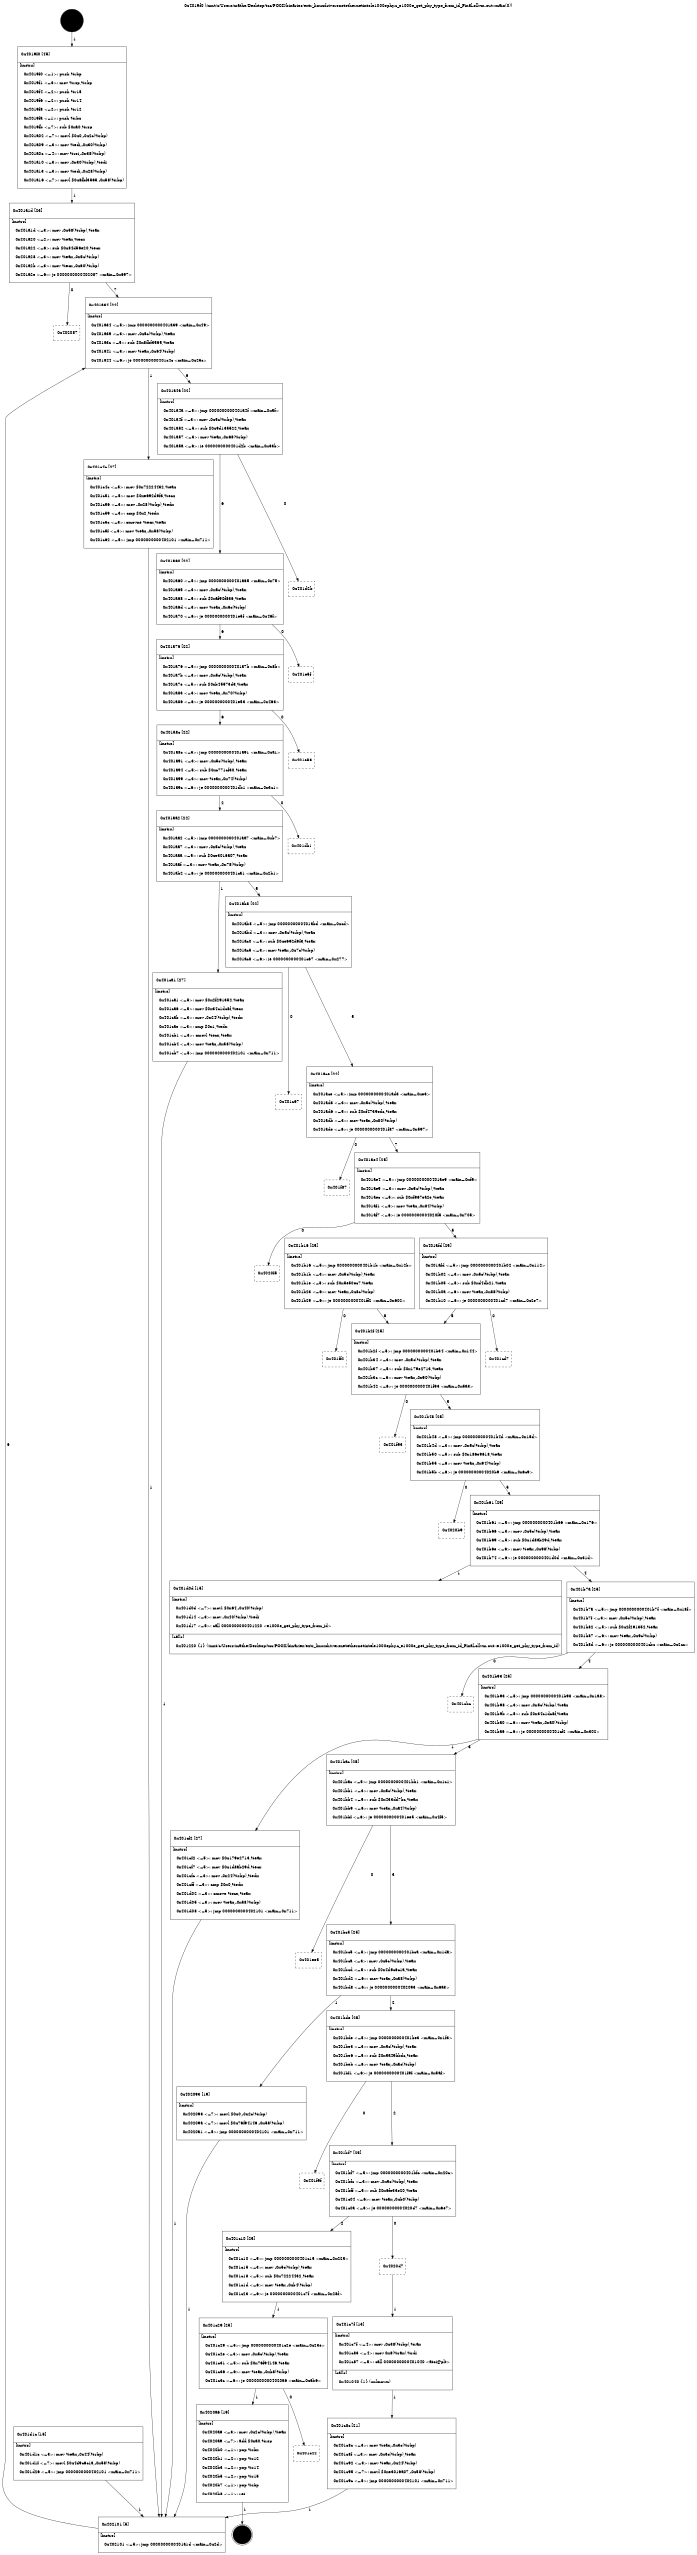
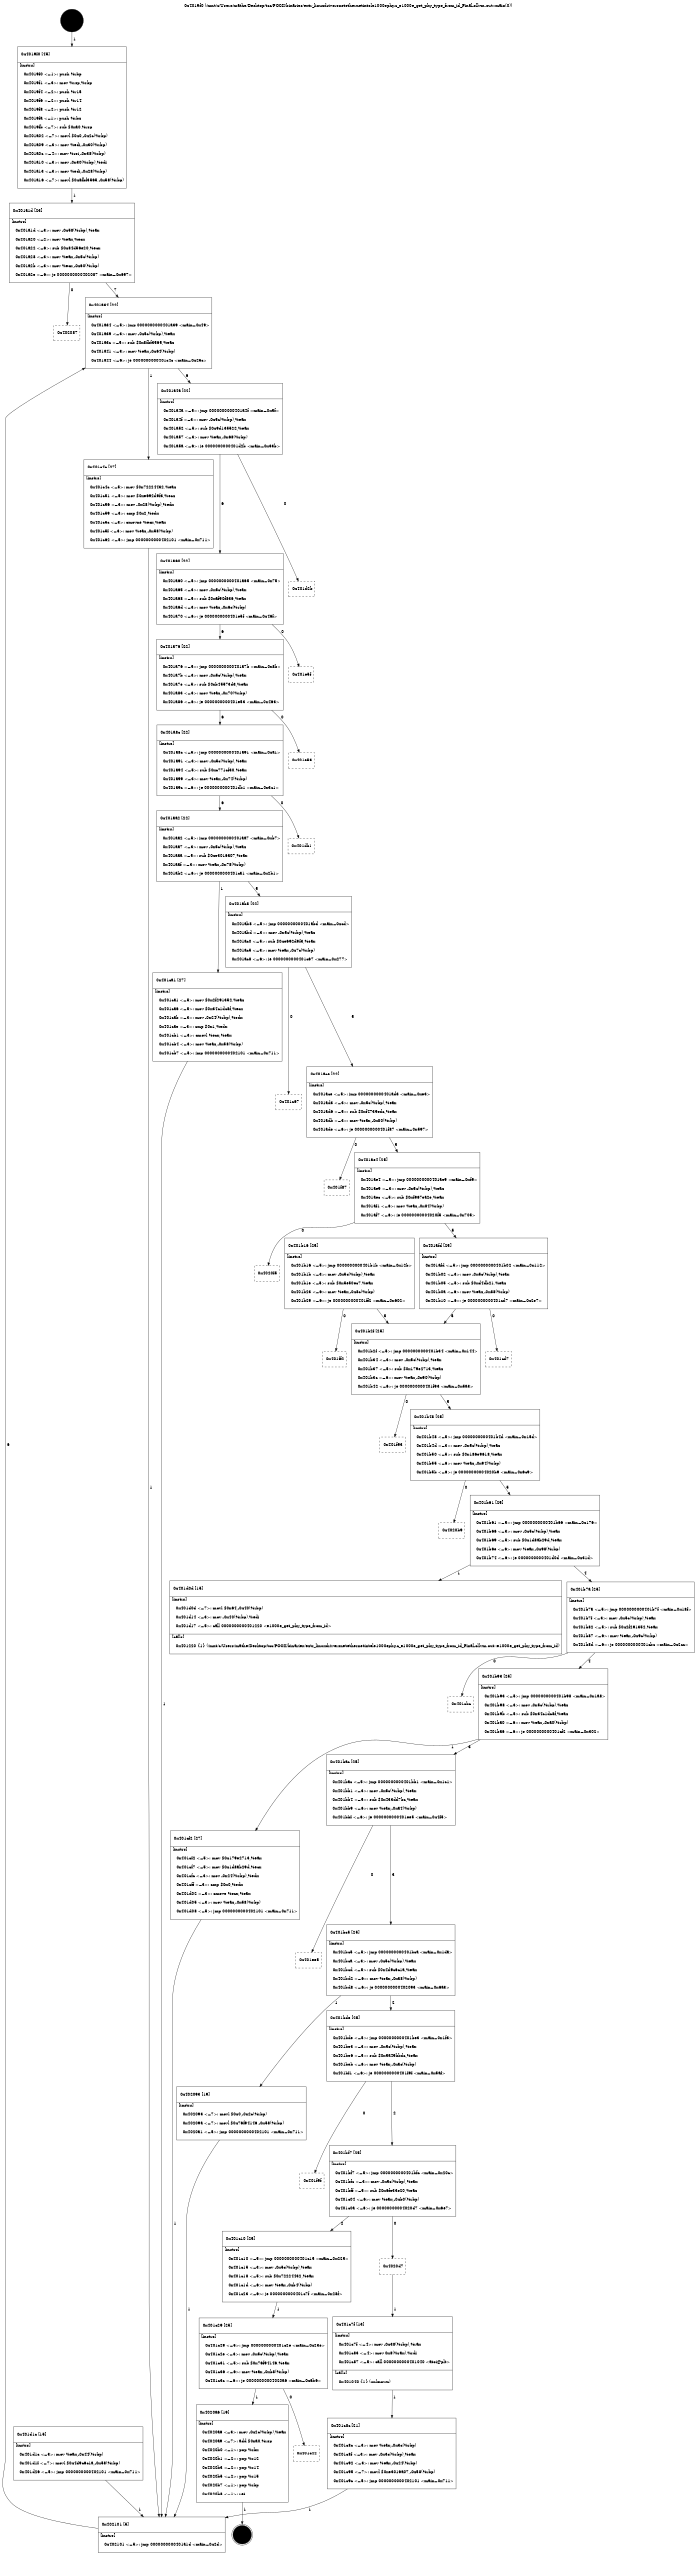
(222, 803) -> (222, 803)
(395, 1145) -> (395, 1145)
